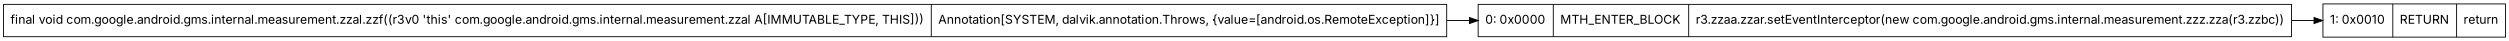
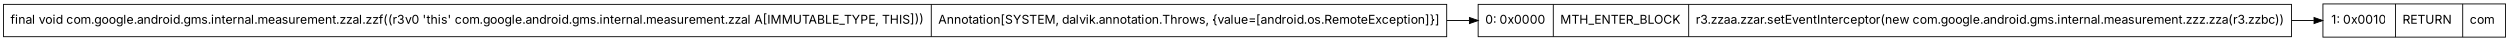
(2481, 20) -> (2482, 20)
